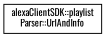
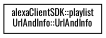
(53, 19) -> (53, 19)
